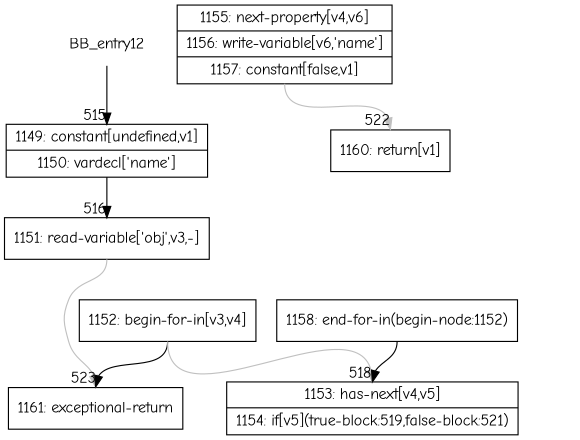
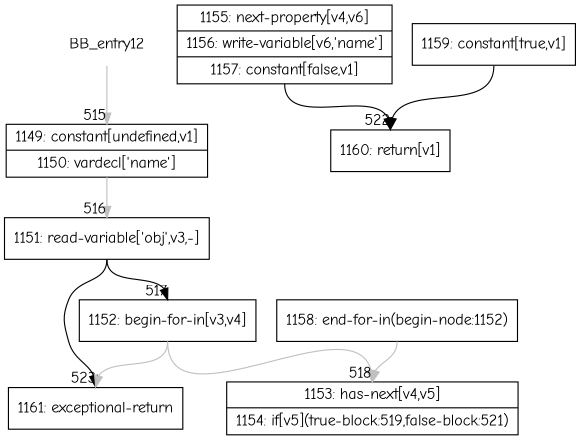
none -> (494, 44)
(107, 89) -> (107, 89)
(332, 107) -> (332, 107)
(107, 192) -> (107, 192)
none -> (131, 279)
(65, 313) -> (65, 313)
(389, 358) -> (389, 358)
(137, 364) -> (137, 364)
